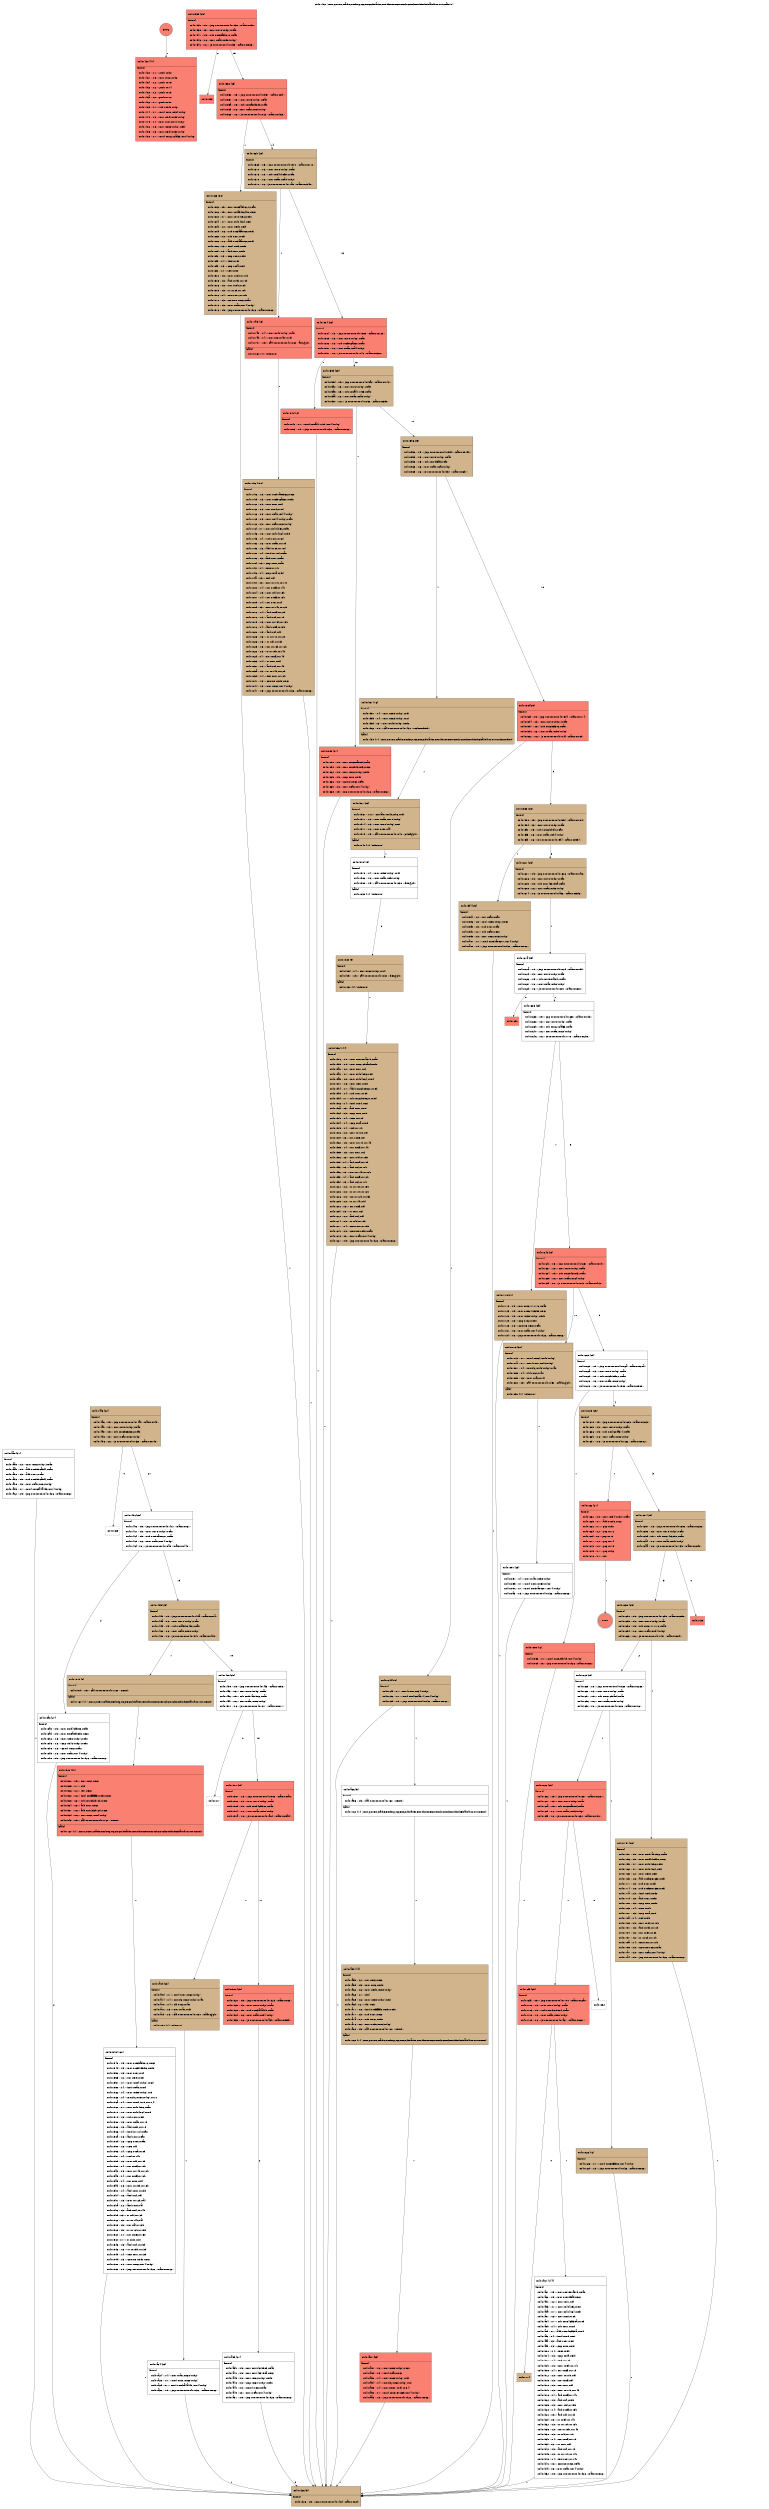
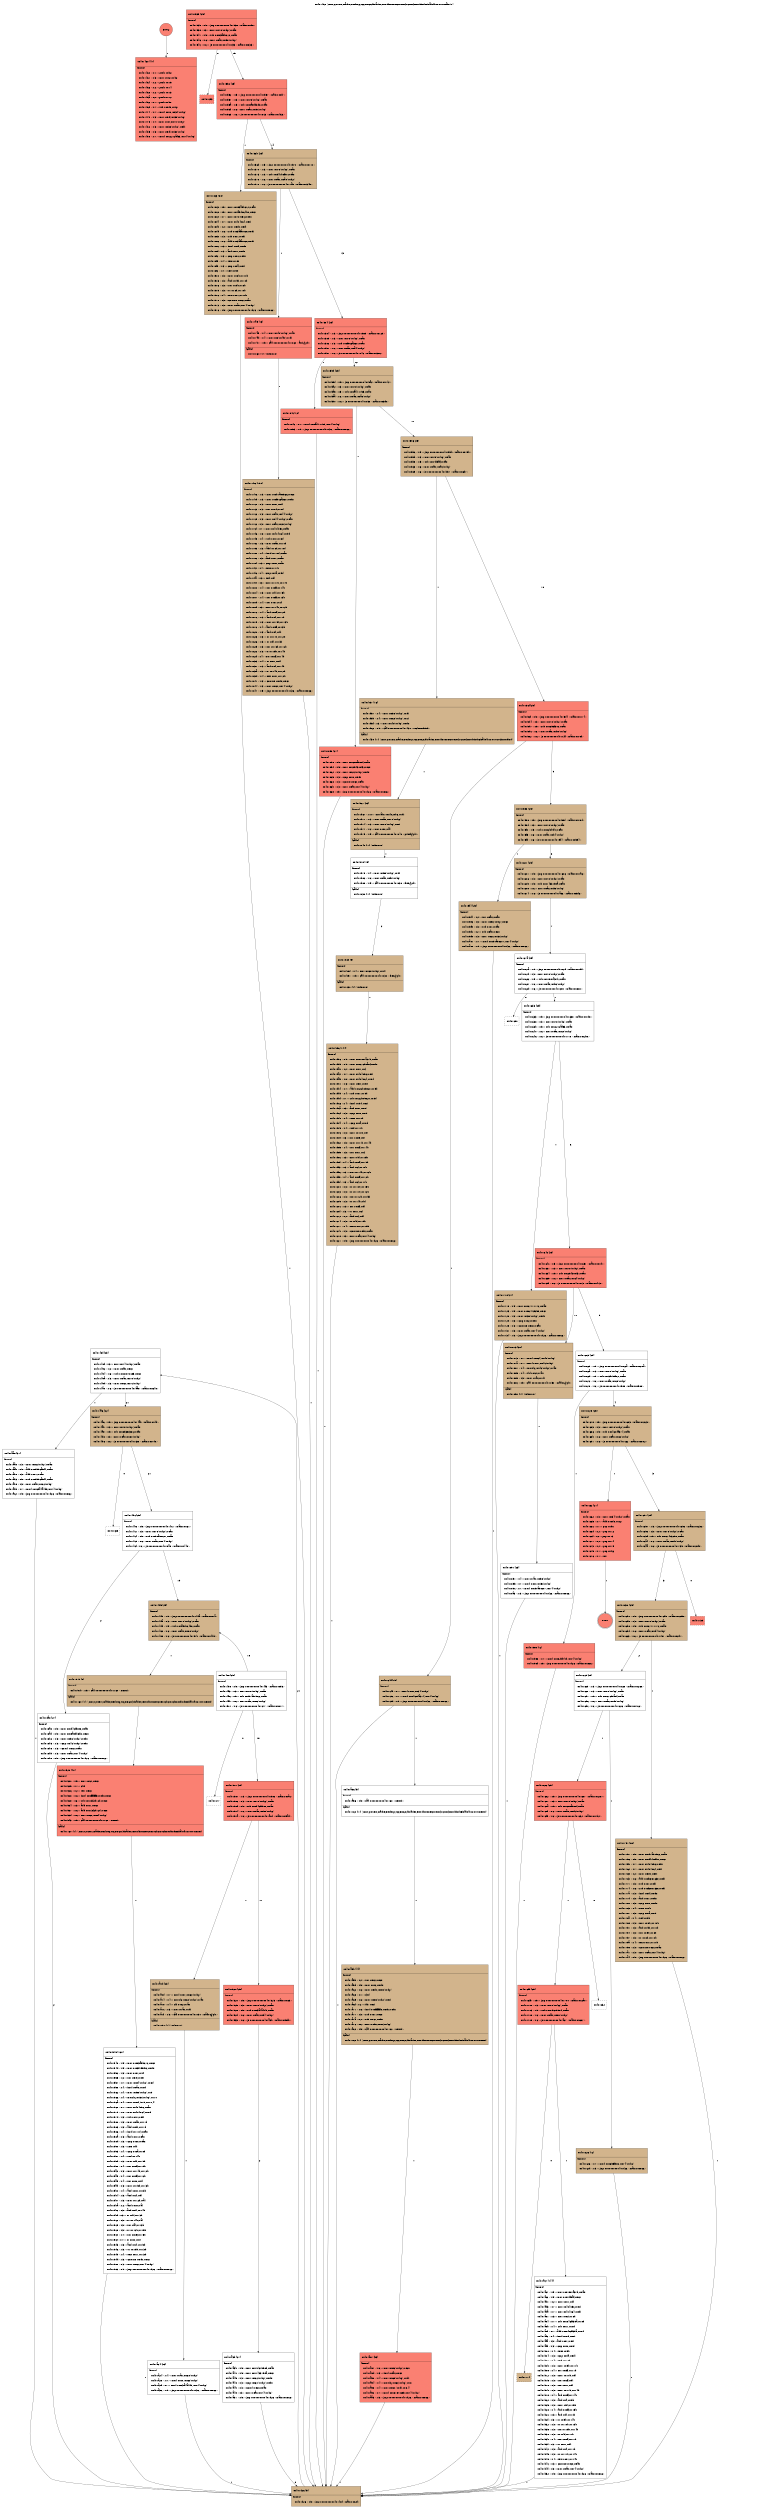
(512, 1021) -> (512, 1021)
none -> (125, 1371)
(217, 1655) -> (238, 1649)
